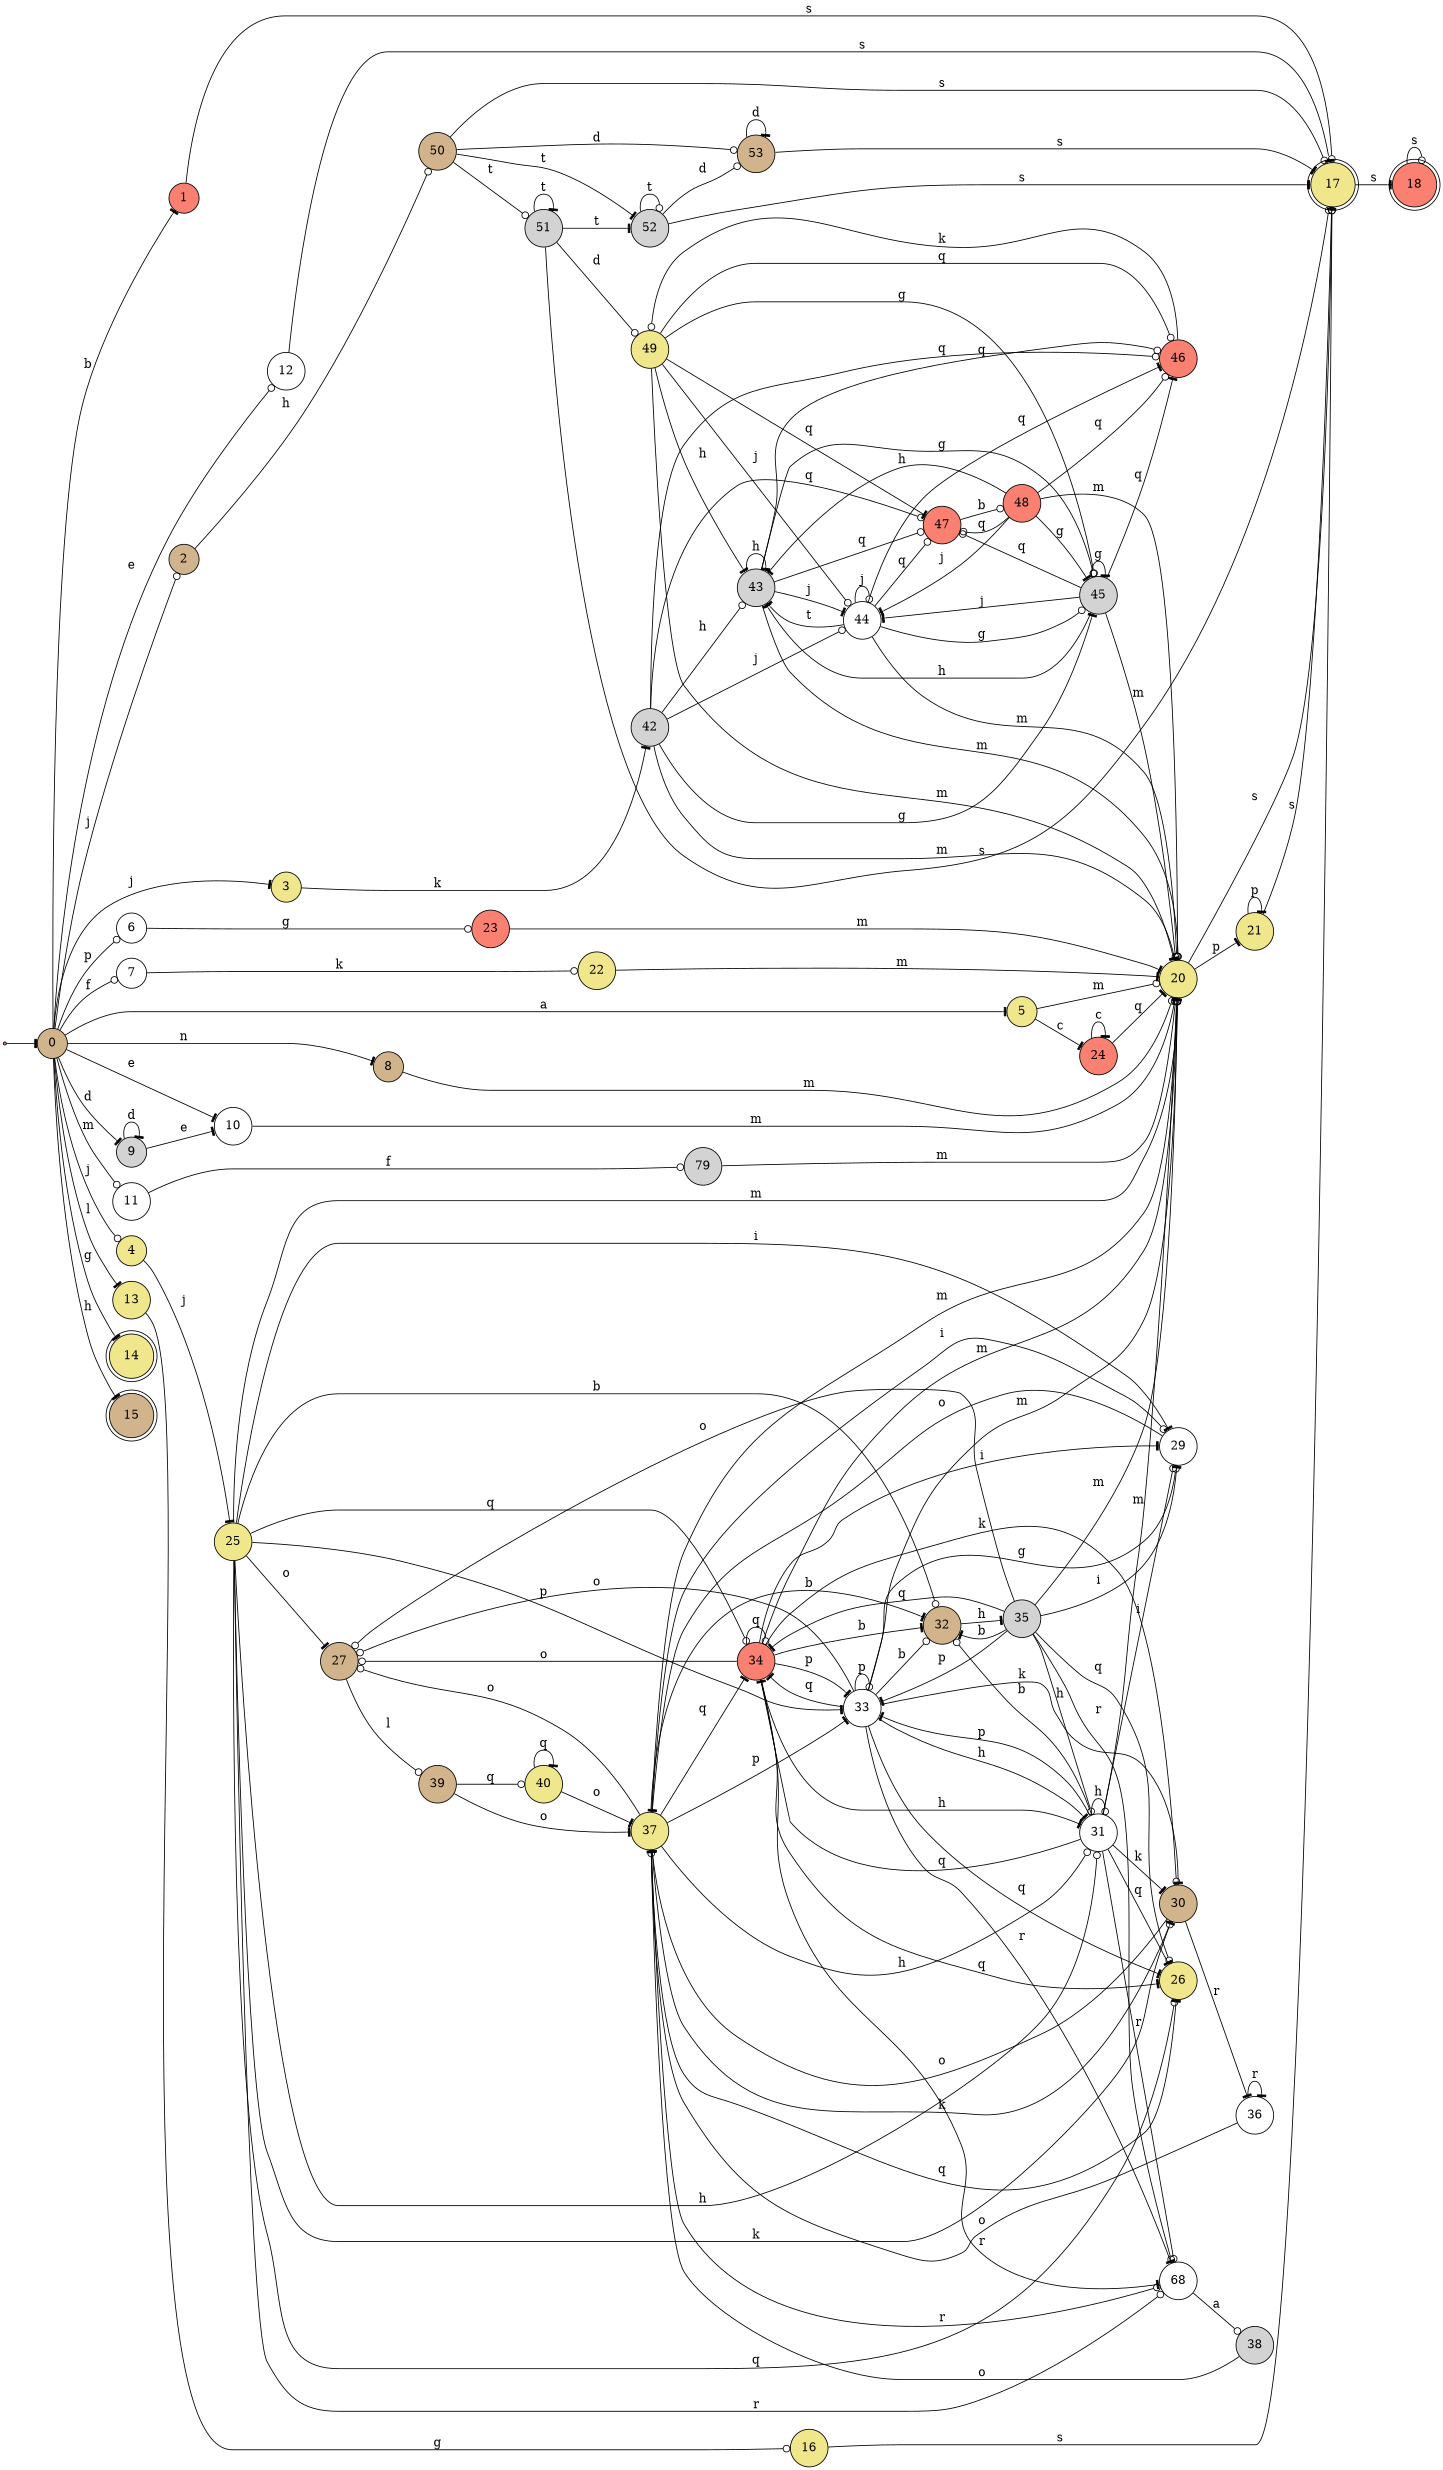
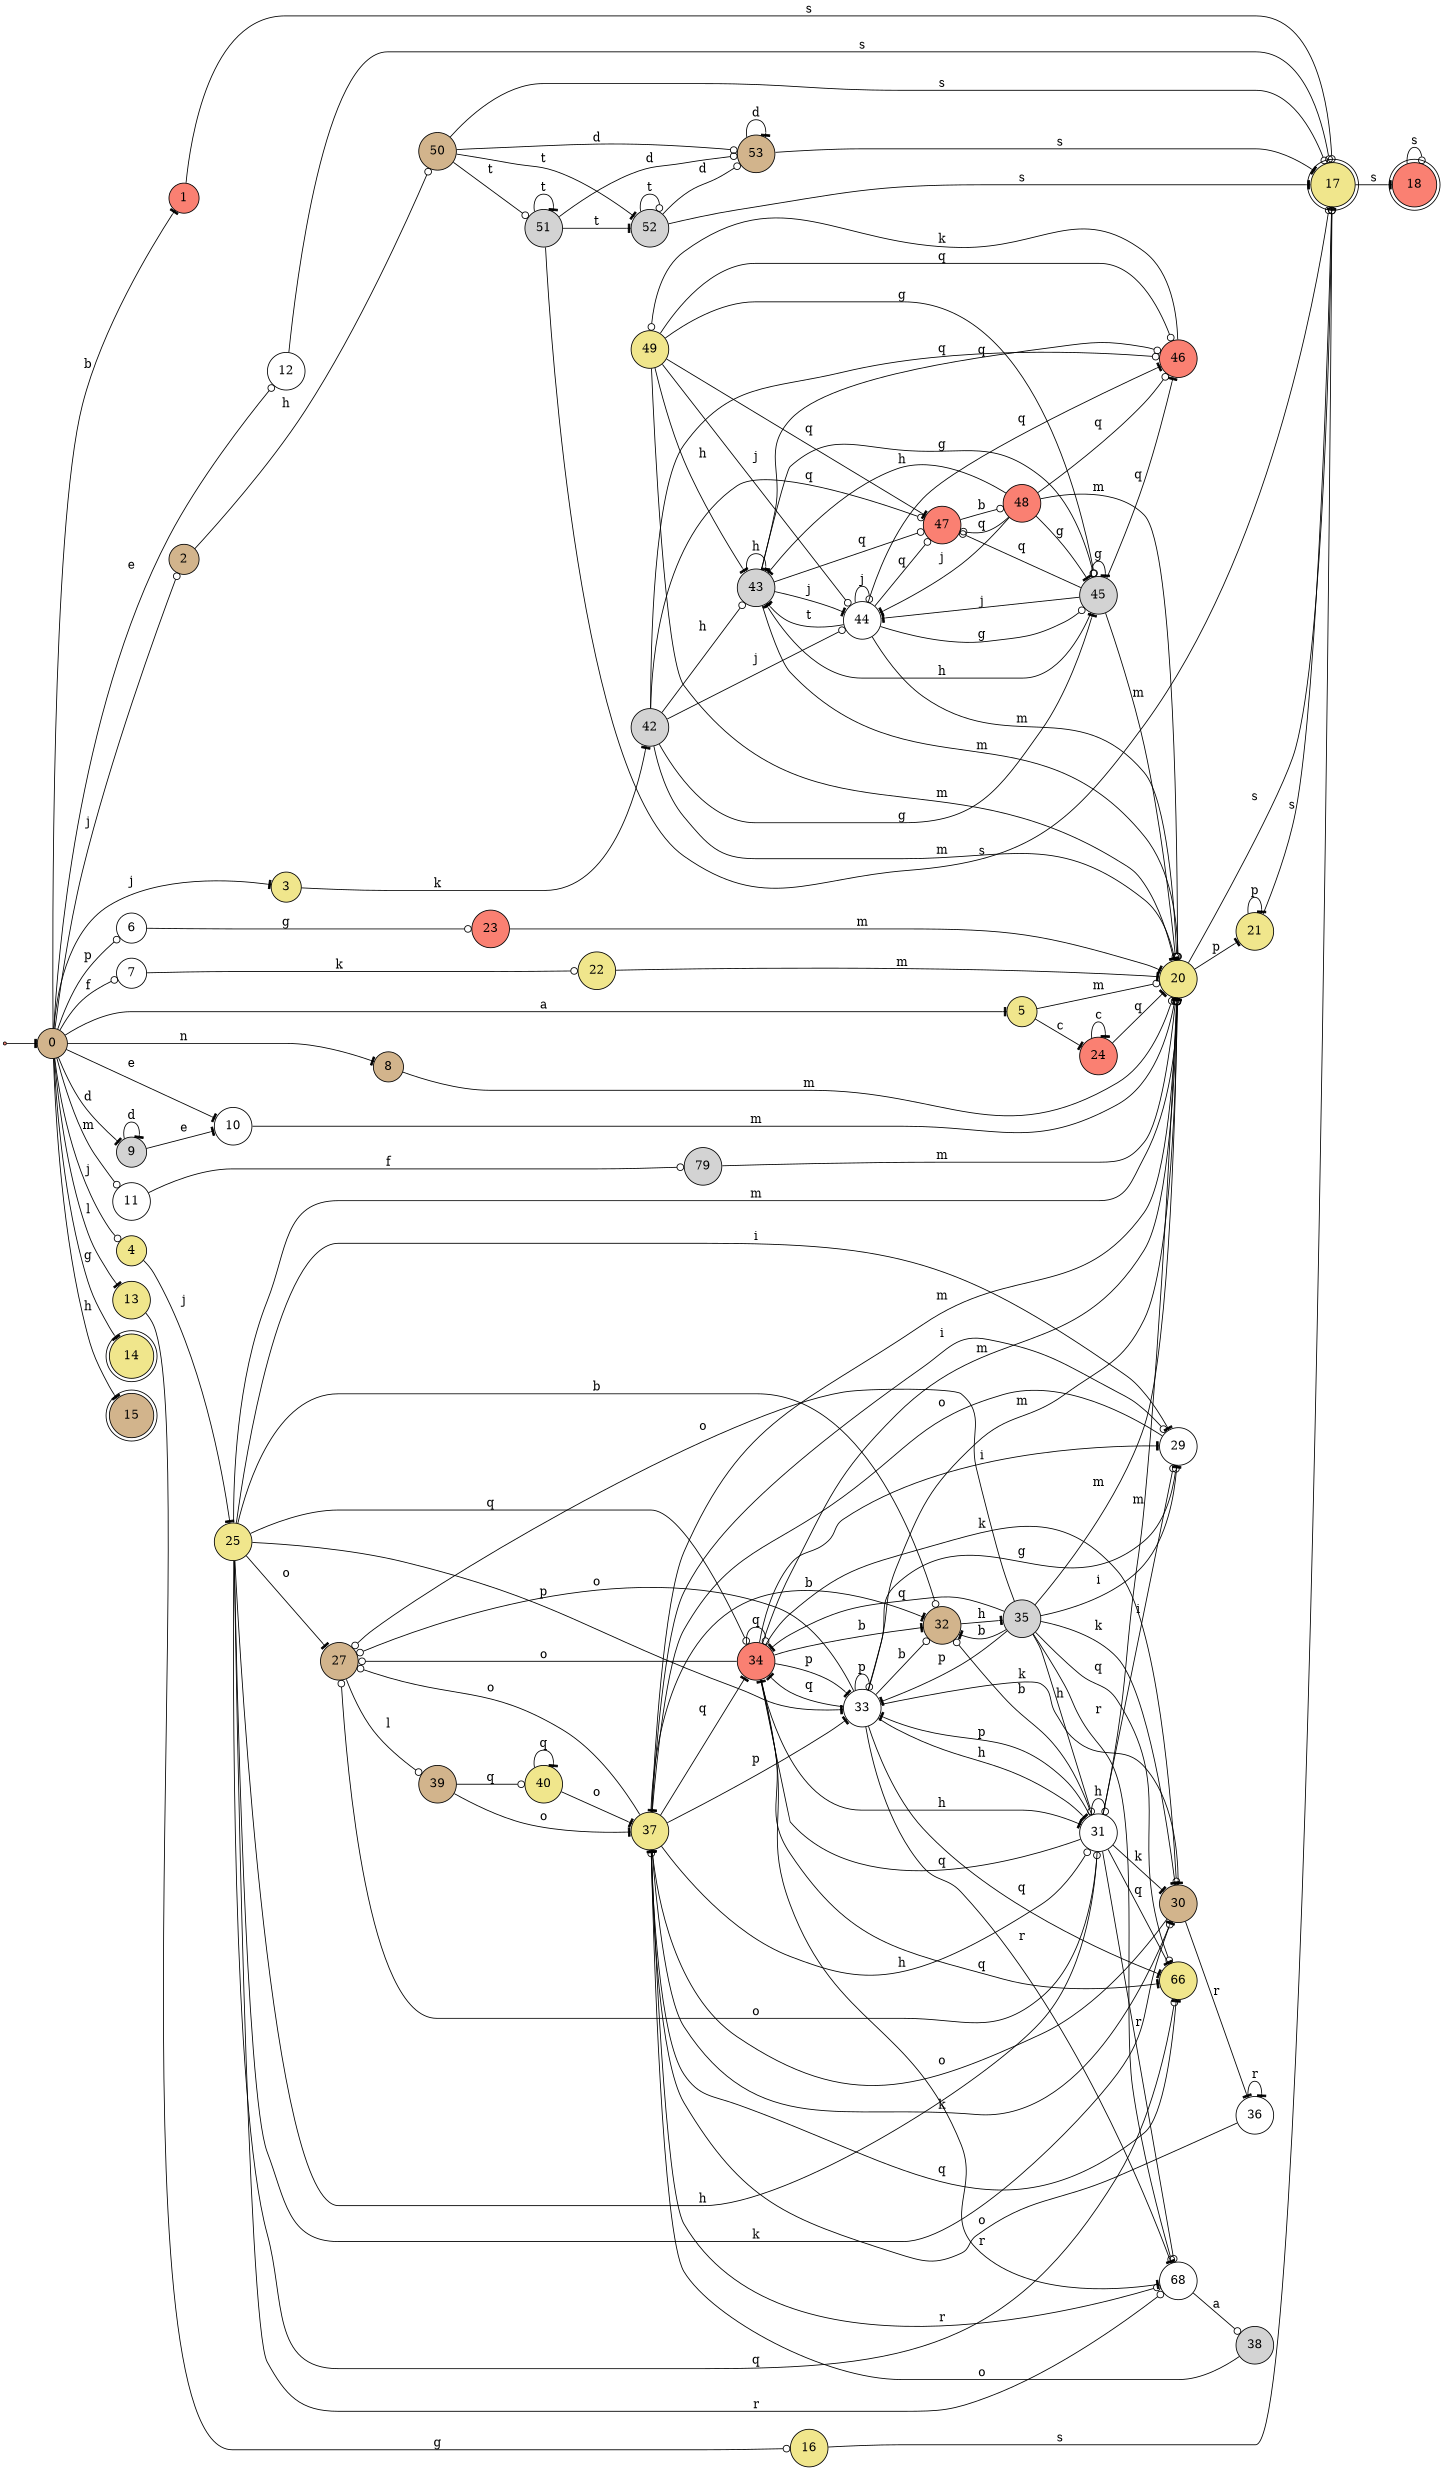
(726, 52) -> (726, 52)
(595, 286) -> (639, 171)
none -> (1146, 1724)
(1178, 1981) -> (1178, 1981)
none -> (643, 2018)
